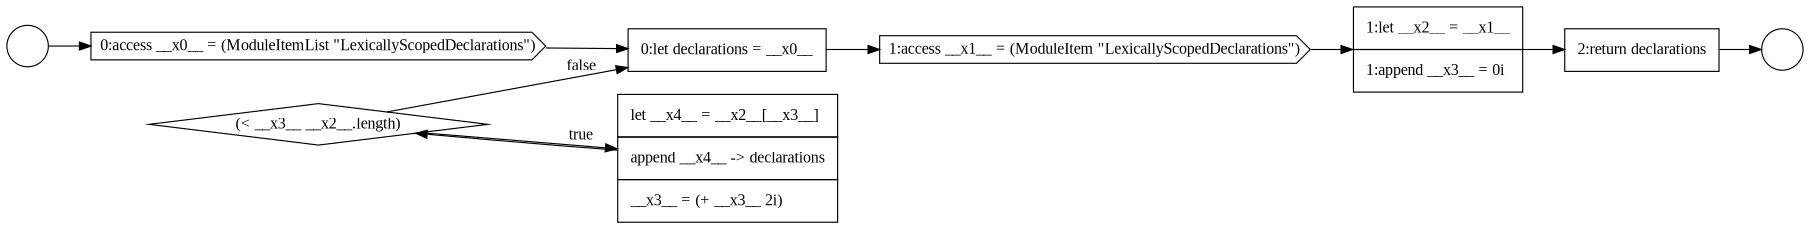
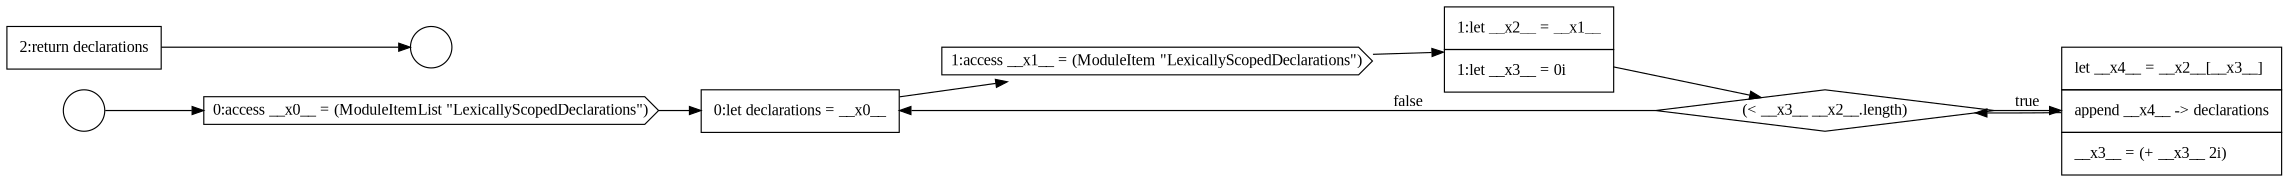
(1538, 50) -> (1681, 81)
(1436, 70) -> (1512, 70)
